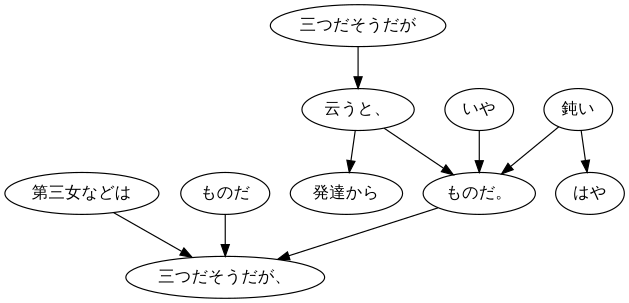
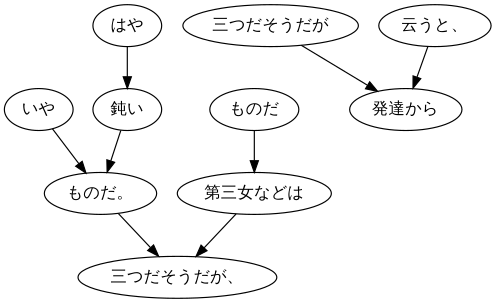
(358, 62) -> (334, 65)
(583, 145) -> (127, 62)
(414, 148) -> none
(225, 230) -> (254, 146)
